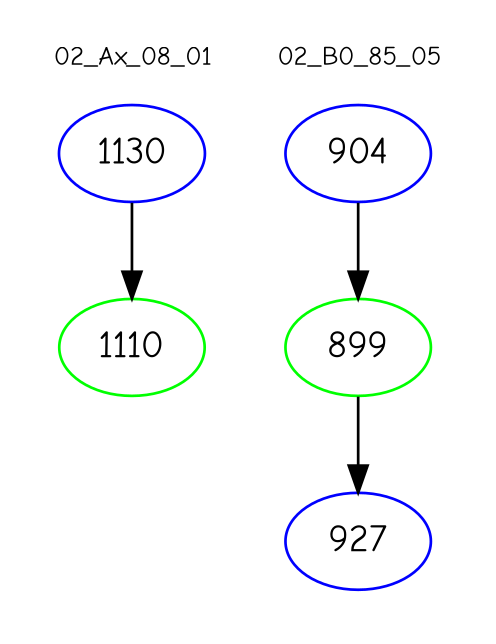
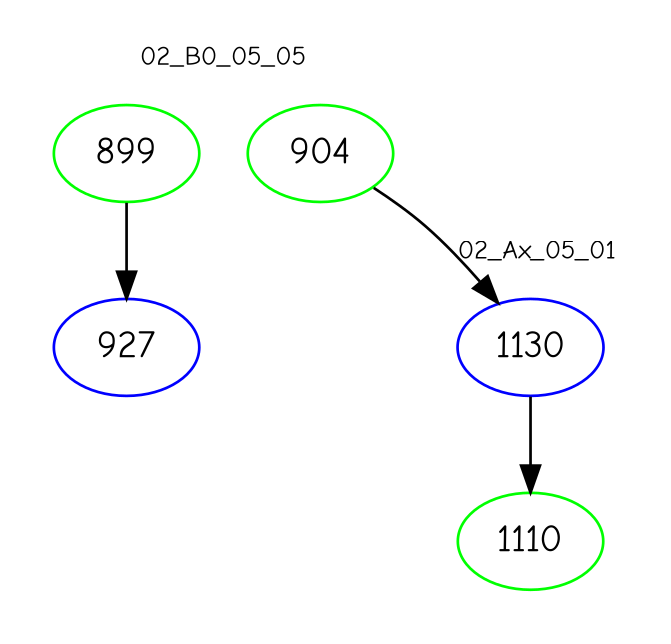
(133, 58) -> (537, 252)
(360, 58) -> (224, 58)
(358, 154) -> (320, 154)
(358, 237) -> (453, 253)
